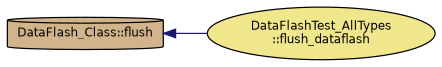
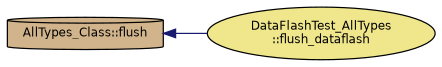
(85, 33) -> (85, 33)
